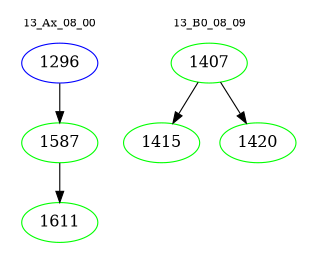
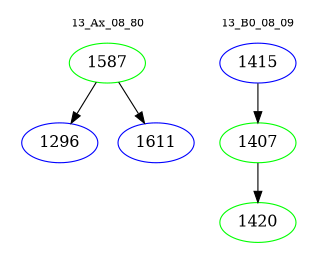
(60, 24) -> (108, 24)
(60, 98) -> (87, 98)
(189, 98) -> (258, 98)
(162, 143) -> (258, 63)
(60, 222) -> (156, 143)
